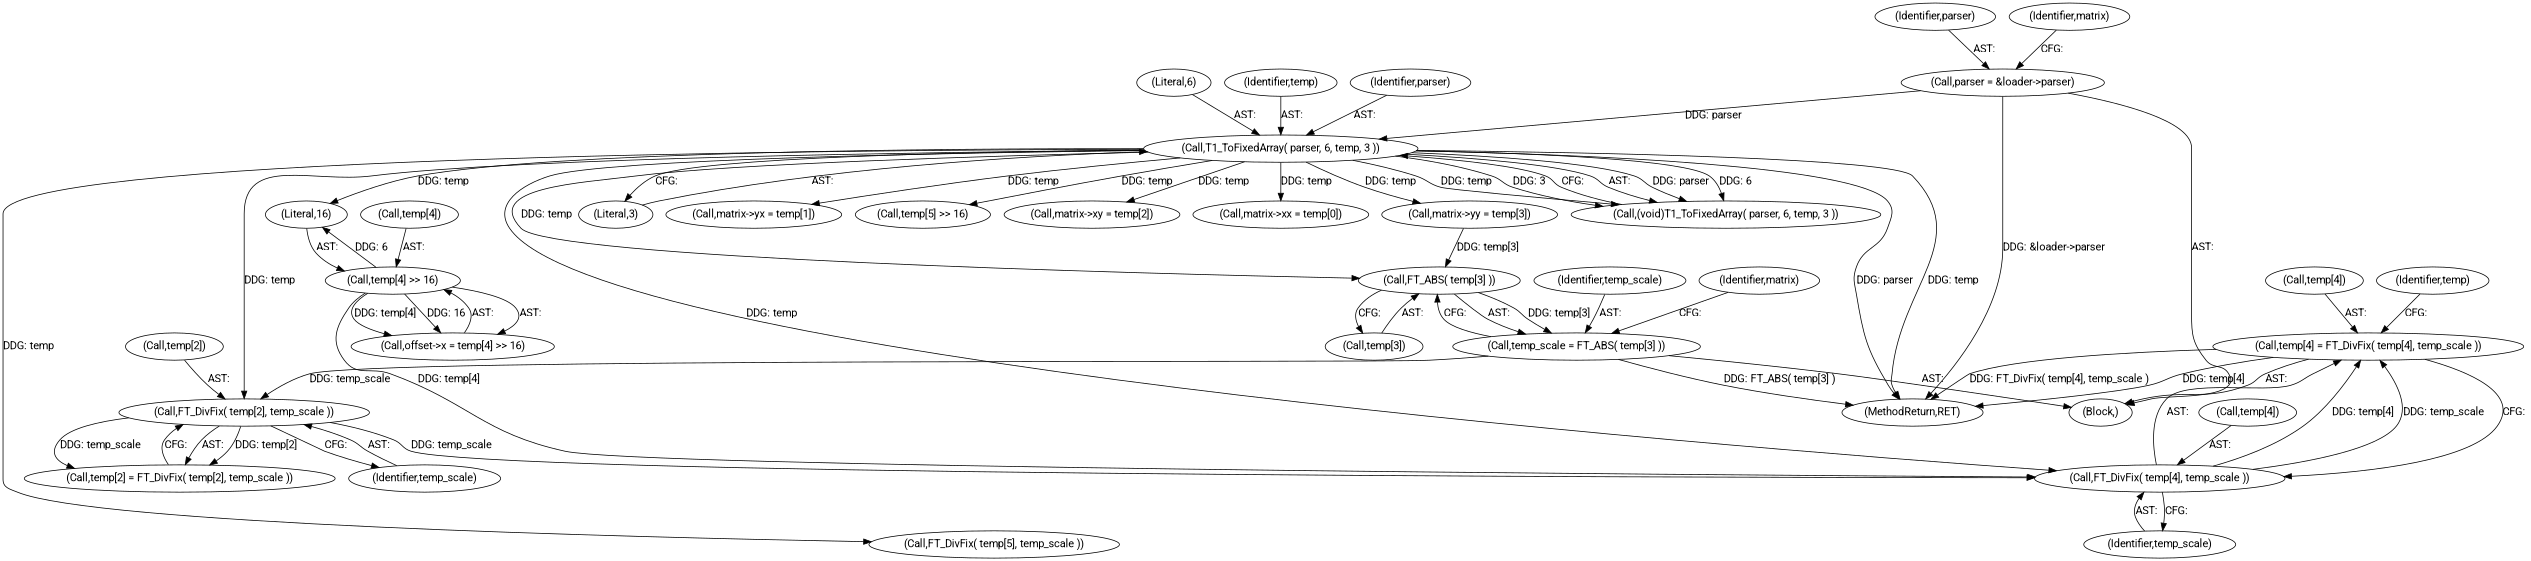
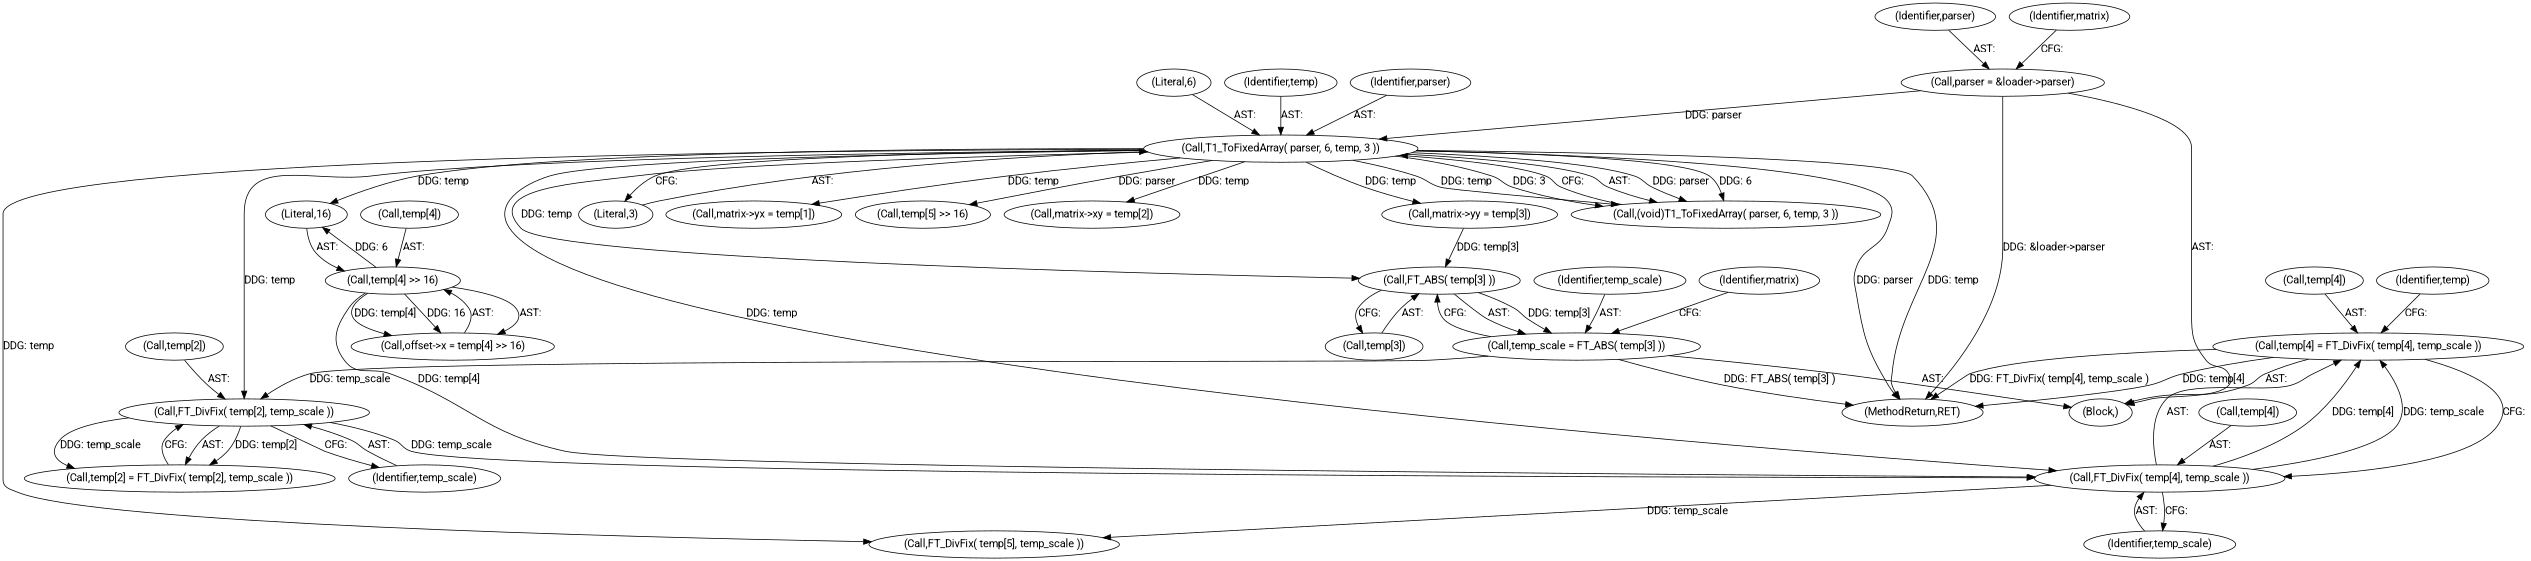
(1147, 182) -> (1147, 182)
(1281, 215) -> none
none -> (1581, 511)
